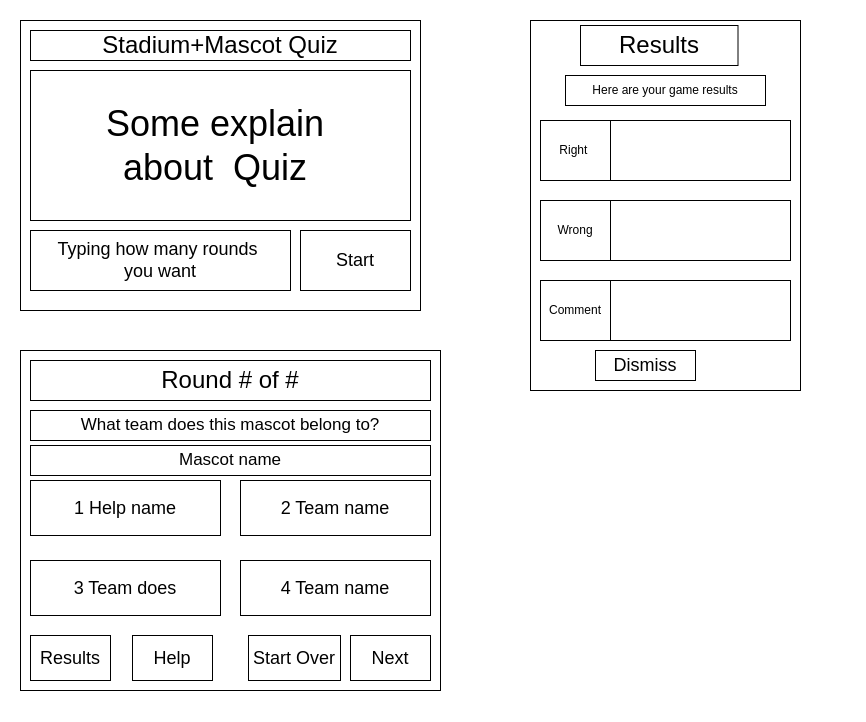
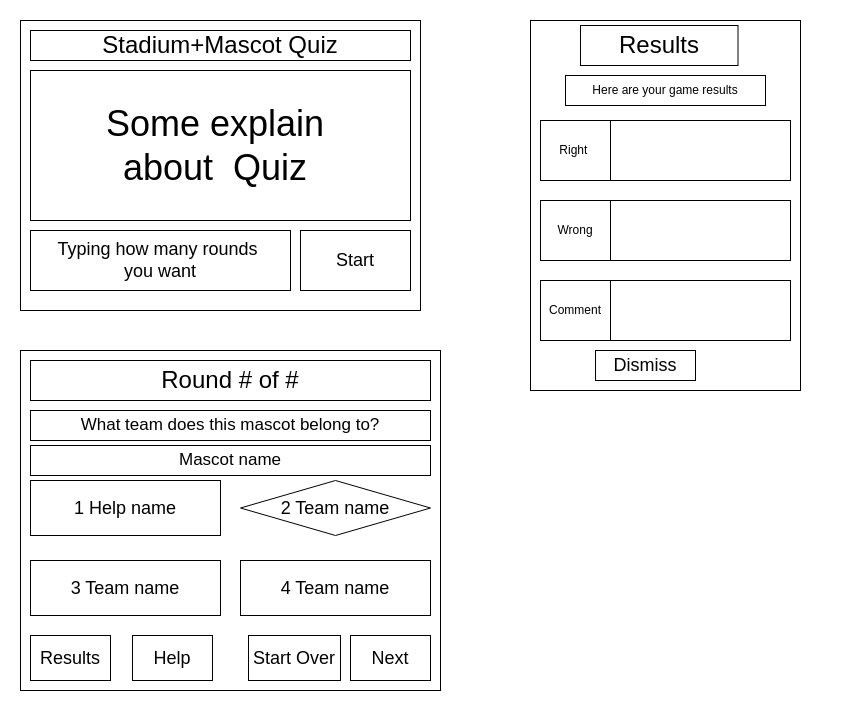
(336, 508) -> (336, 508)
(126, 589) -> (126, 589)
